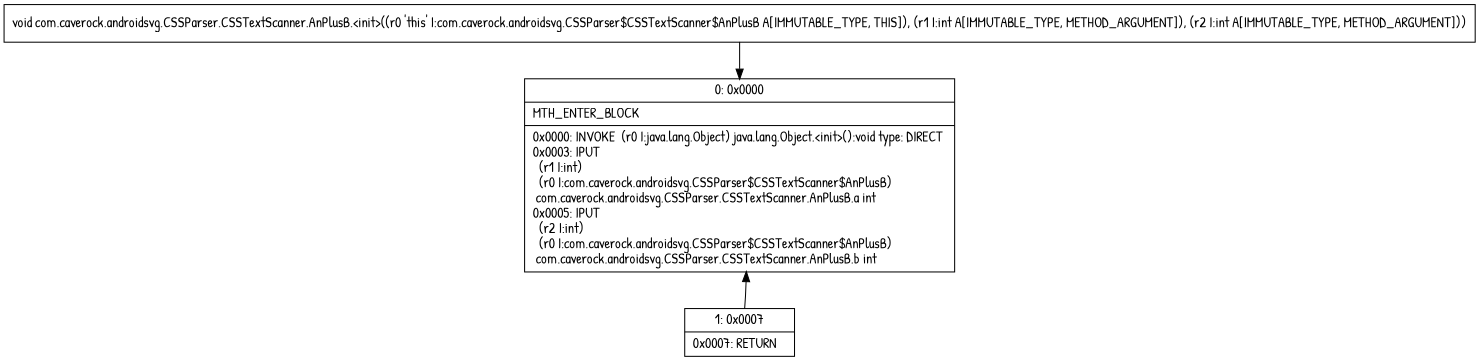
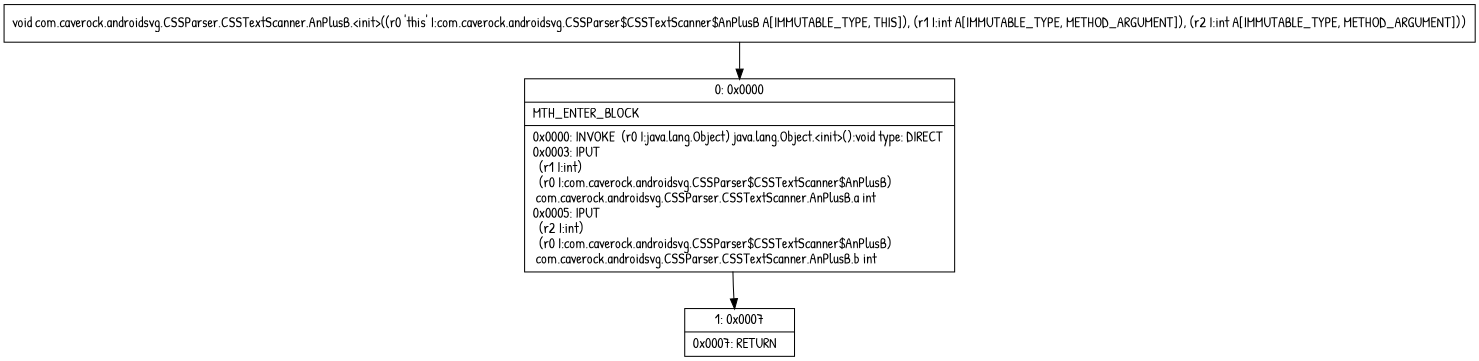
(746, 295) -> (733, 285)
